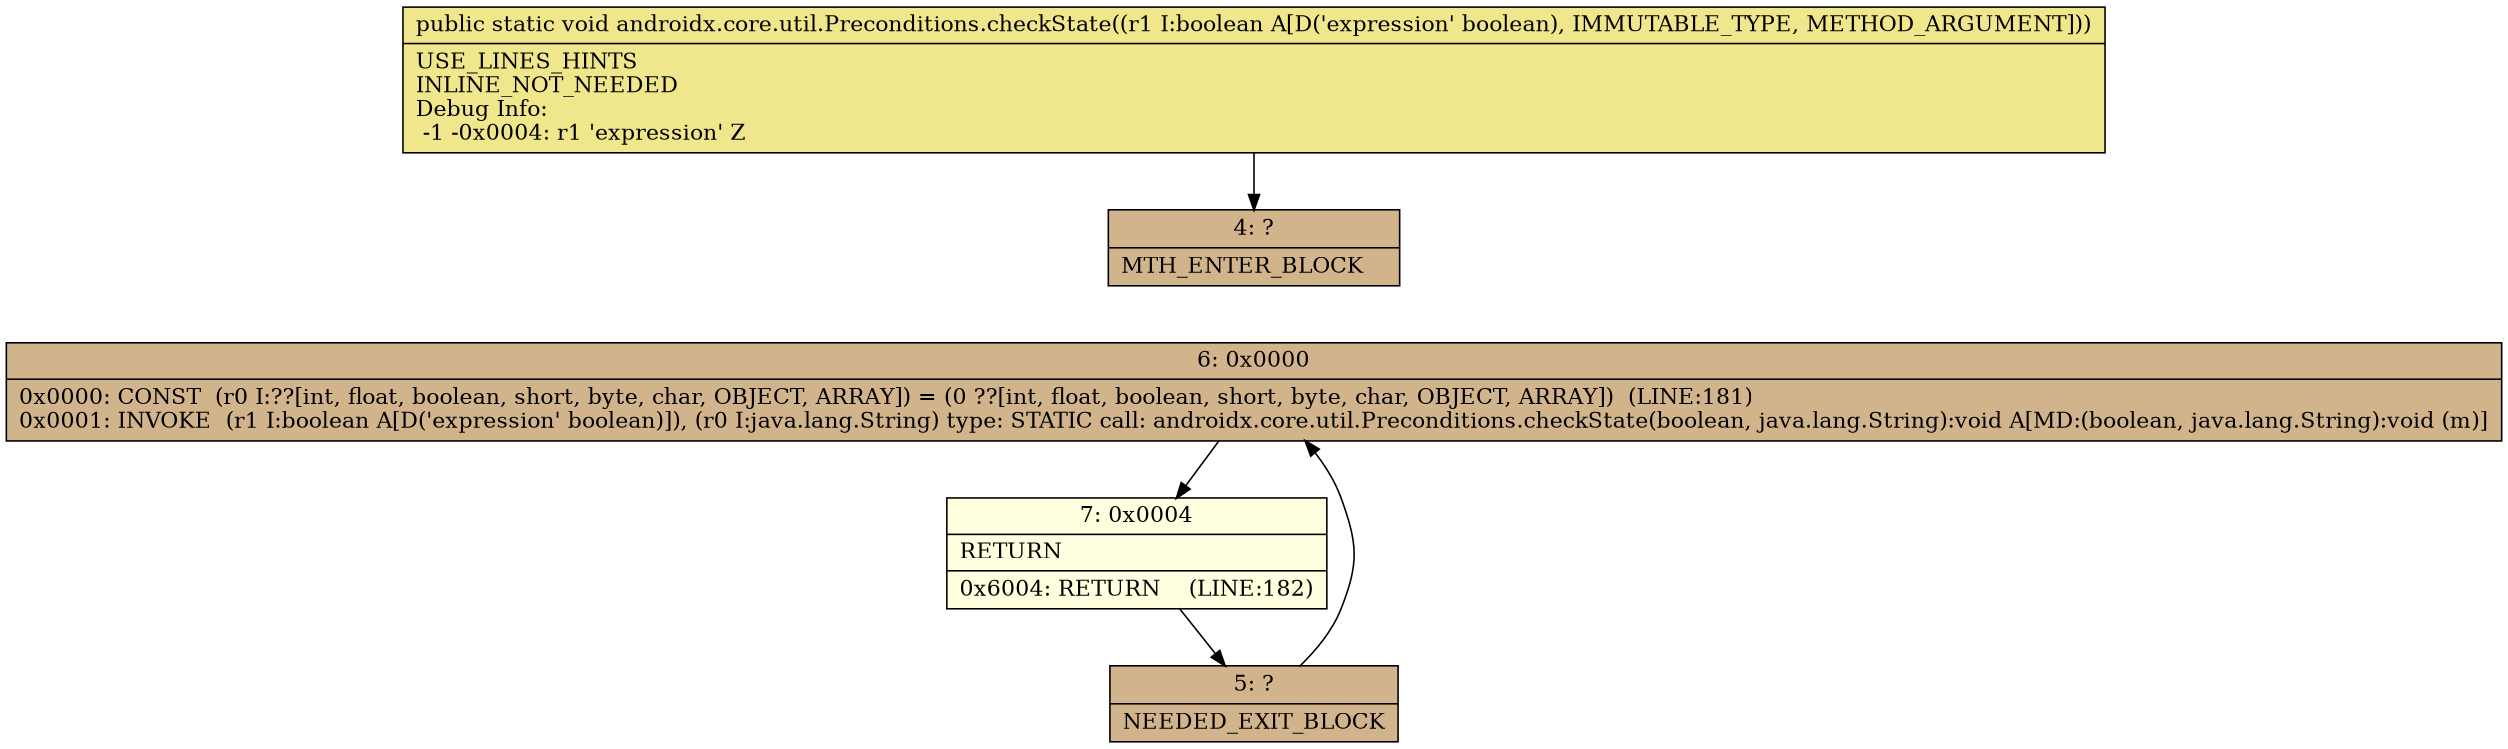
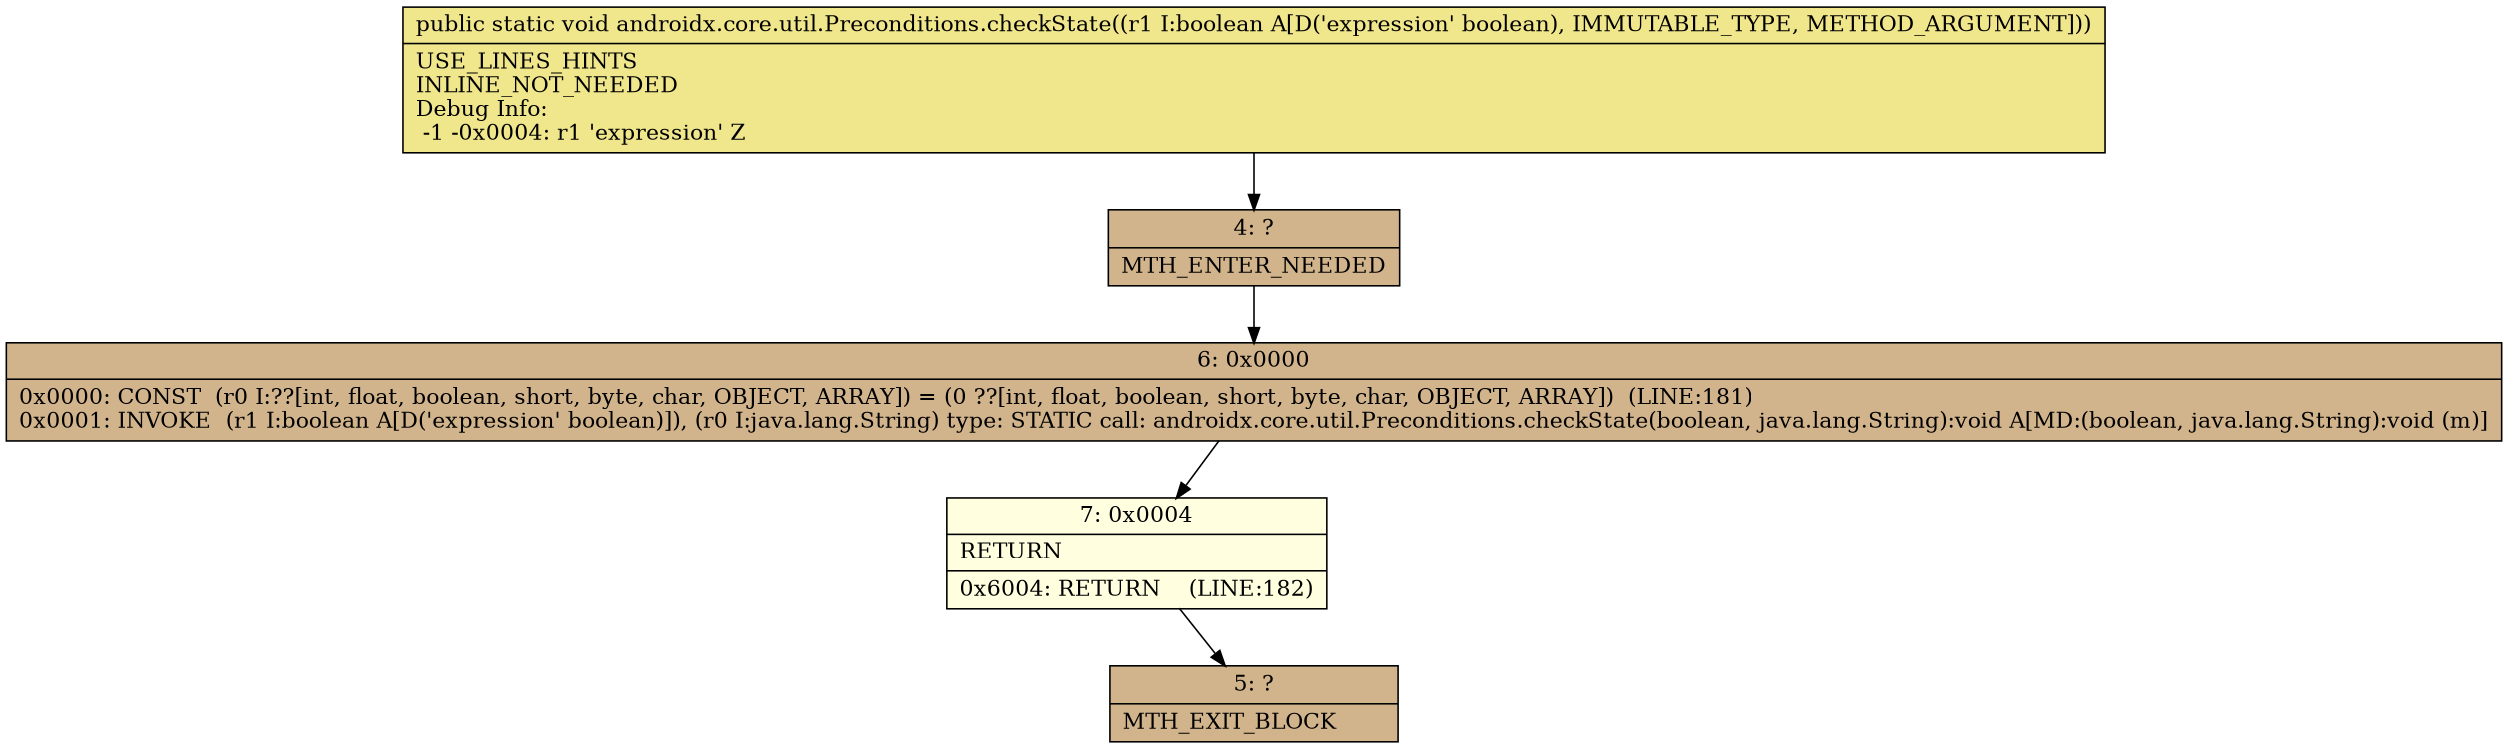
(1243, 266) -> (1254, 266)
(1354, 563) -> (1254, 307)
(1254, 722) -> (1230, 722)
